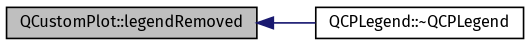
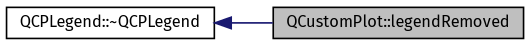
(294, 23) -> (252, 23)
